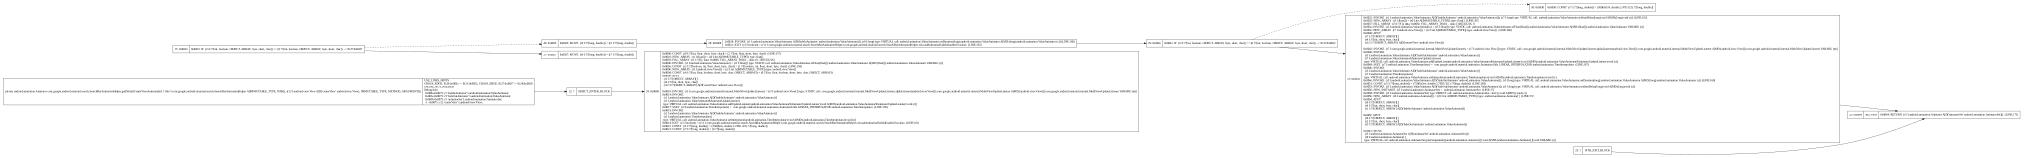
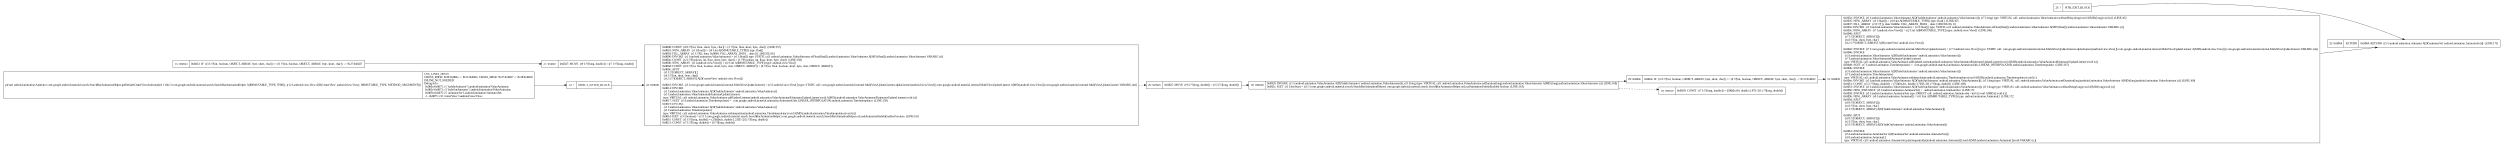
(1388, 8) -> (1638, 89)
(452, 46) -> (1142, 85)
(1374, 131) -> (1855, 131)
